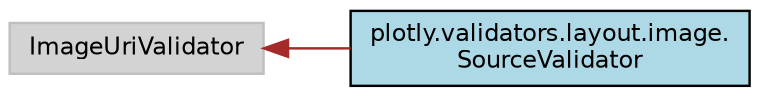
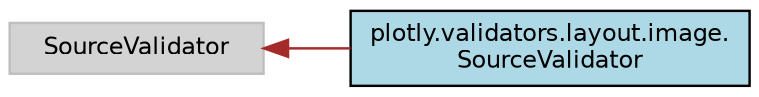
(137, 48) -> (137, 48)
